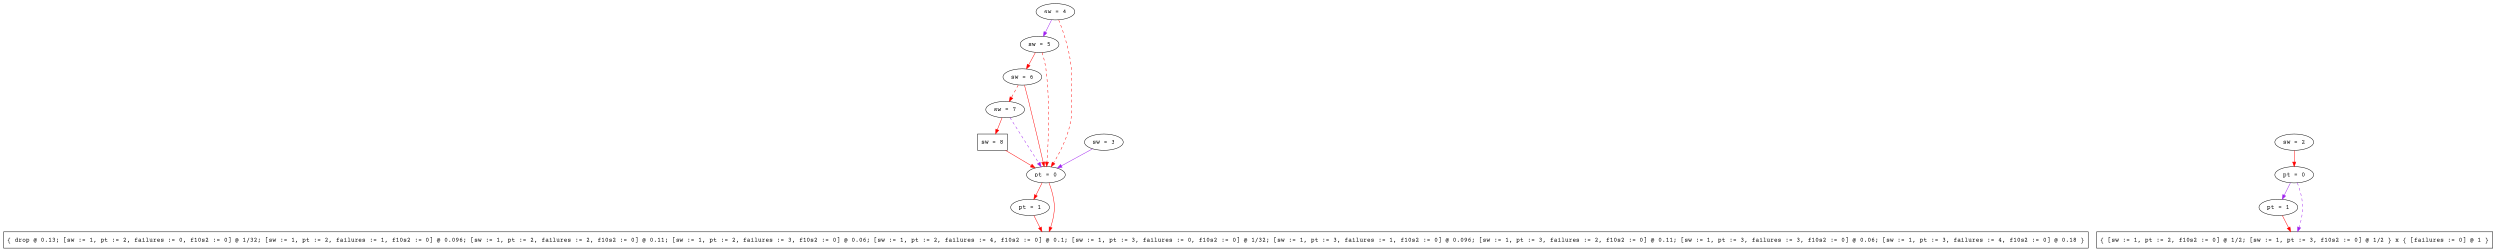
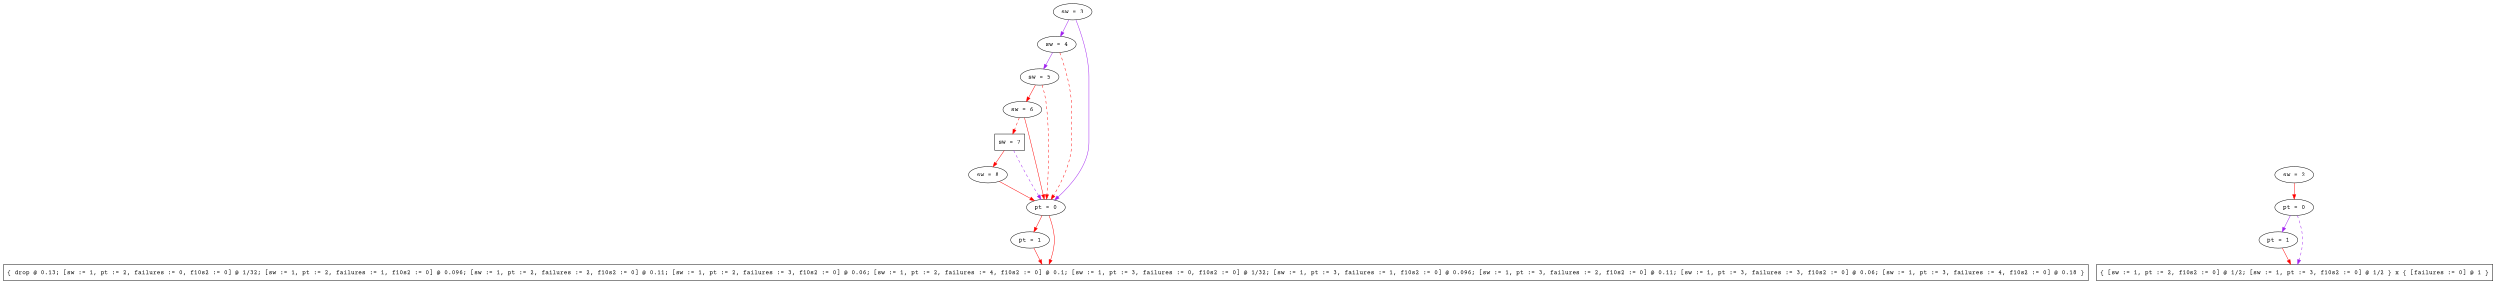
none -> (1066, 26)
(1005, 110) -> (1010, 142)
(992, 142) -> (988, 175)
